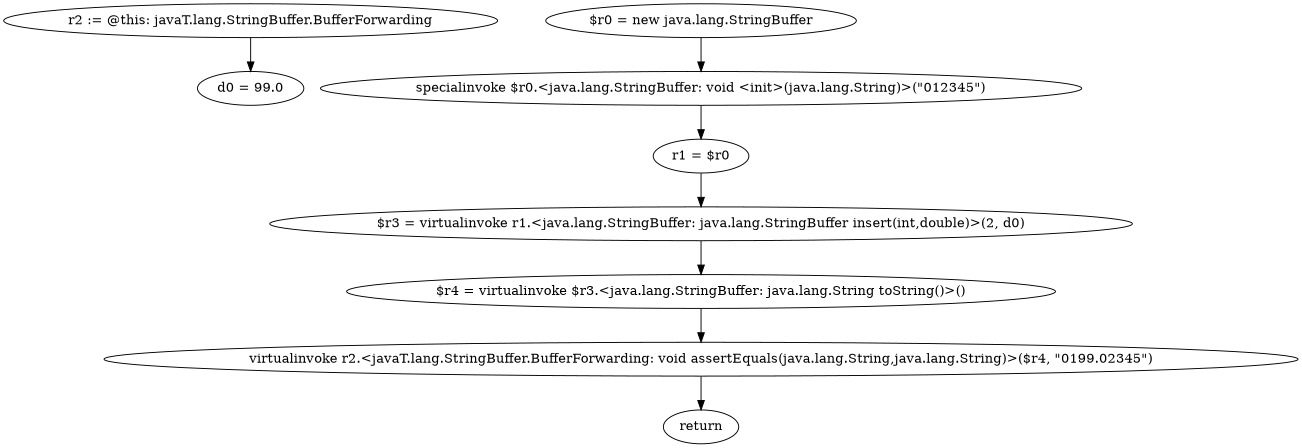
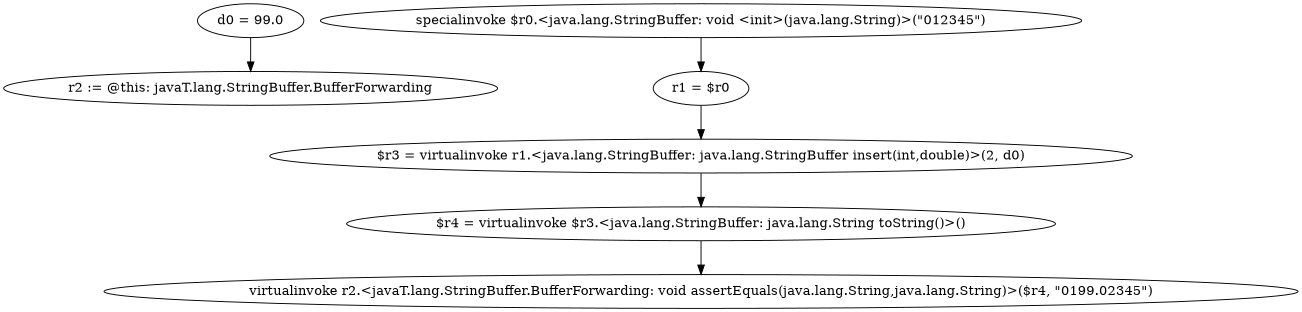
(701, 21) -> none
(251, 50) -> (251, 50)
(701, 427) -> none
